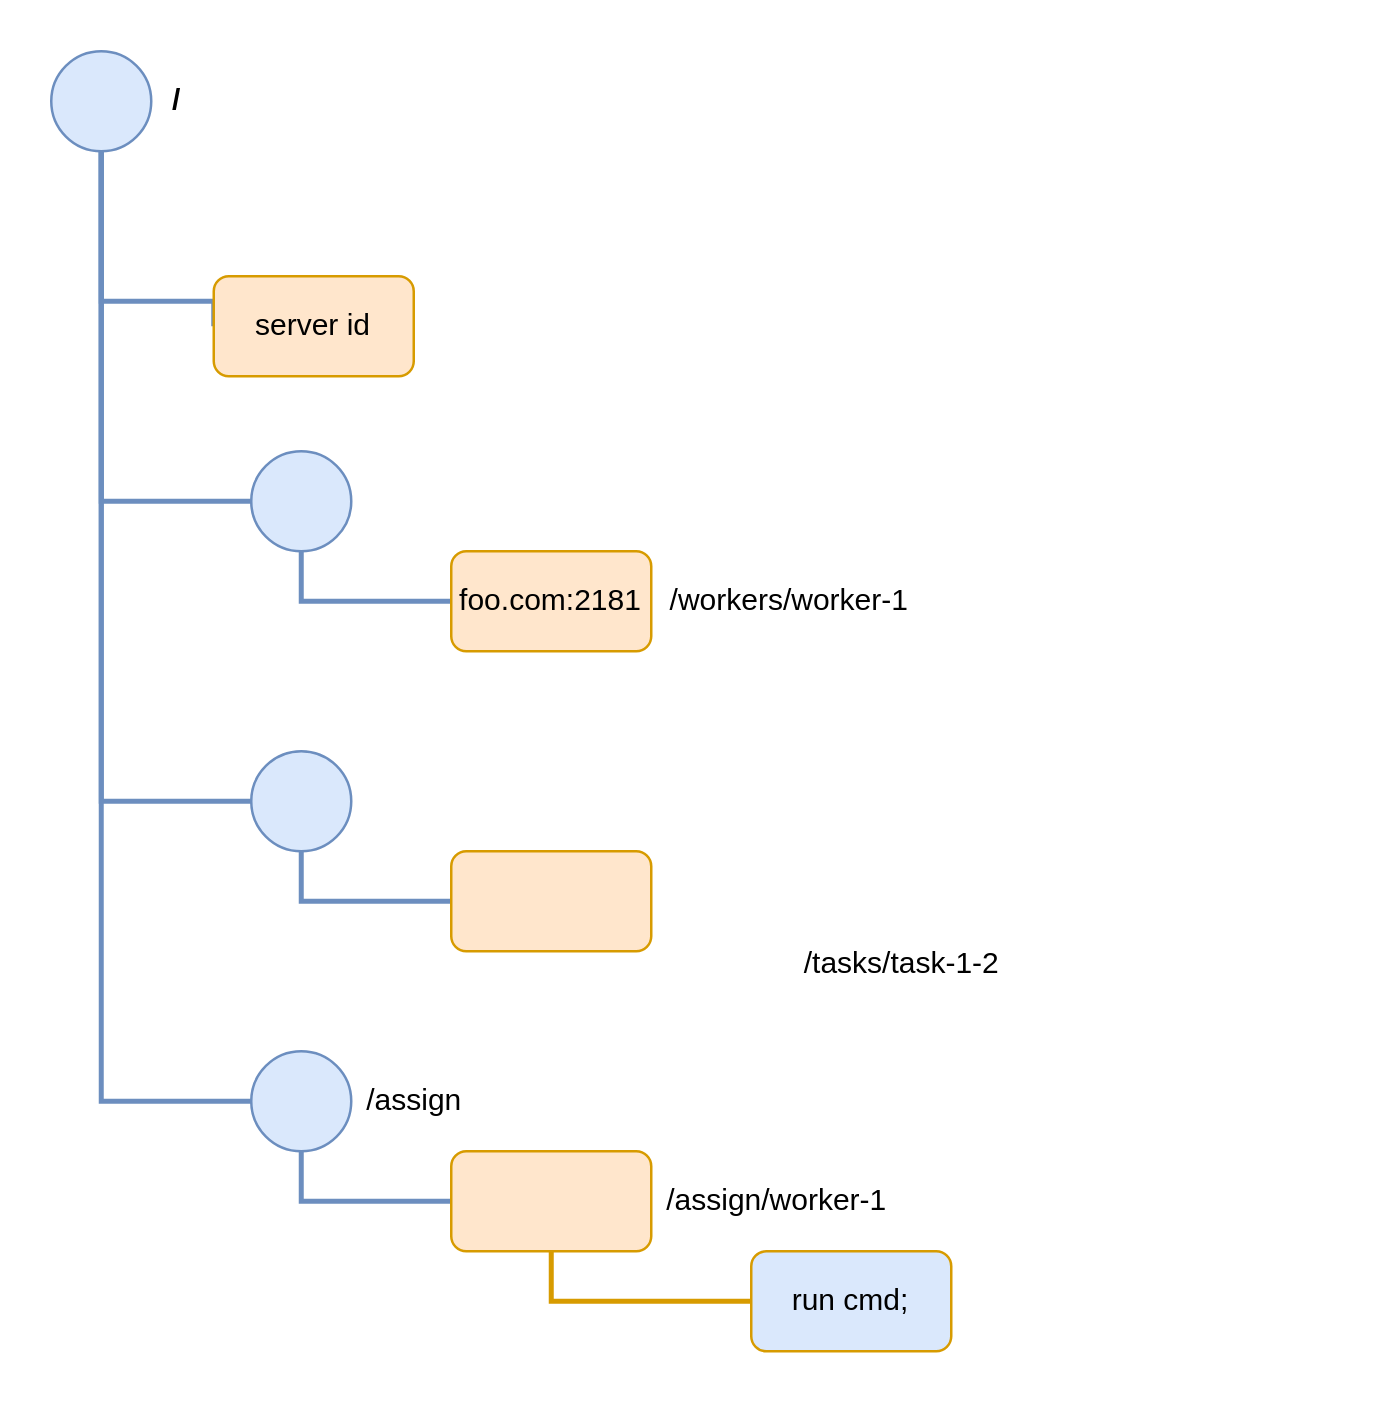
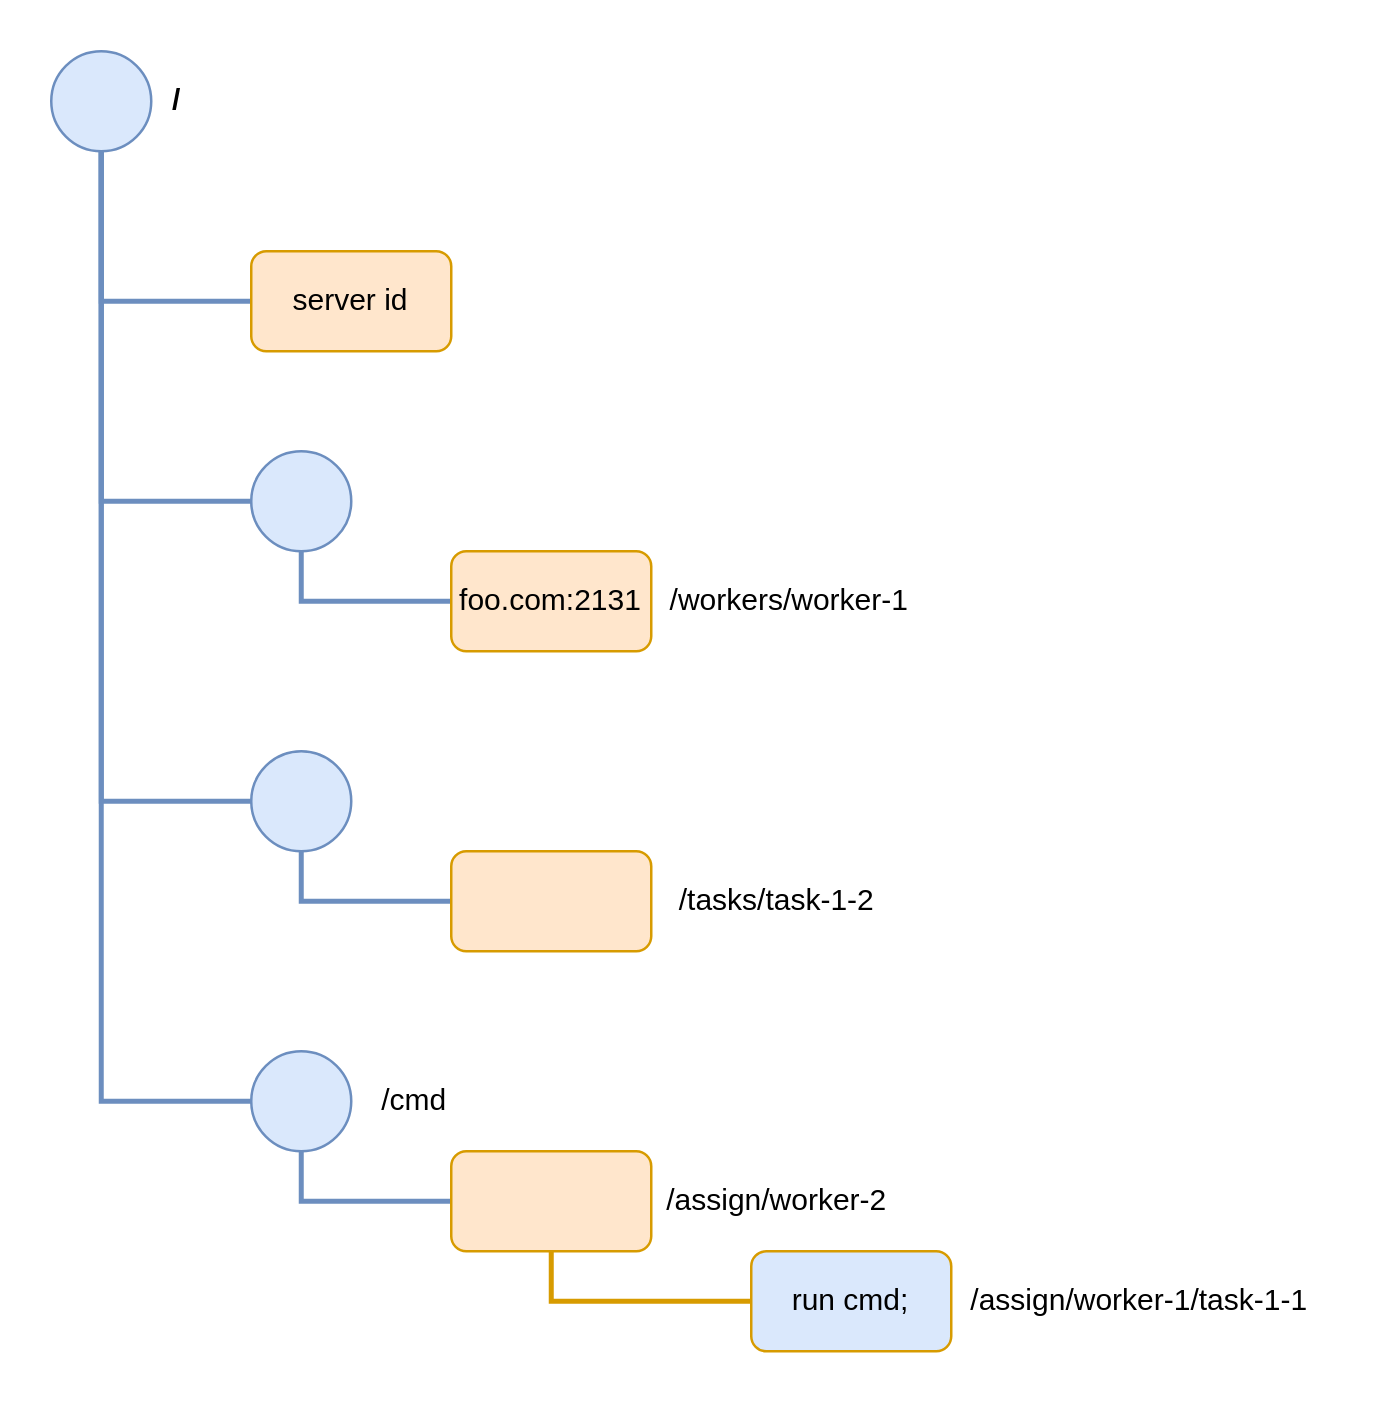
(314, 326) -> (351, 301)
(551, 601) -> (551, 601)
(901, 964) -> (776, 901)
(415, 1101) -> (415, 1101)
(778, 1201) -> (778, 1201)
none -> (1139, 1301)
